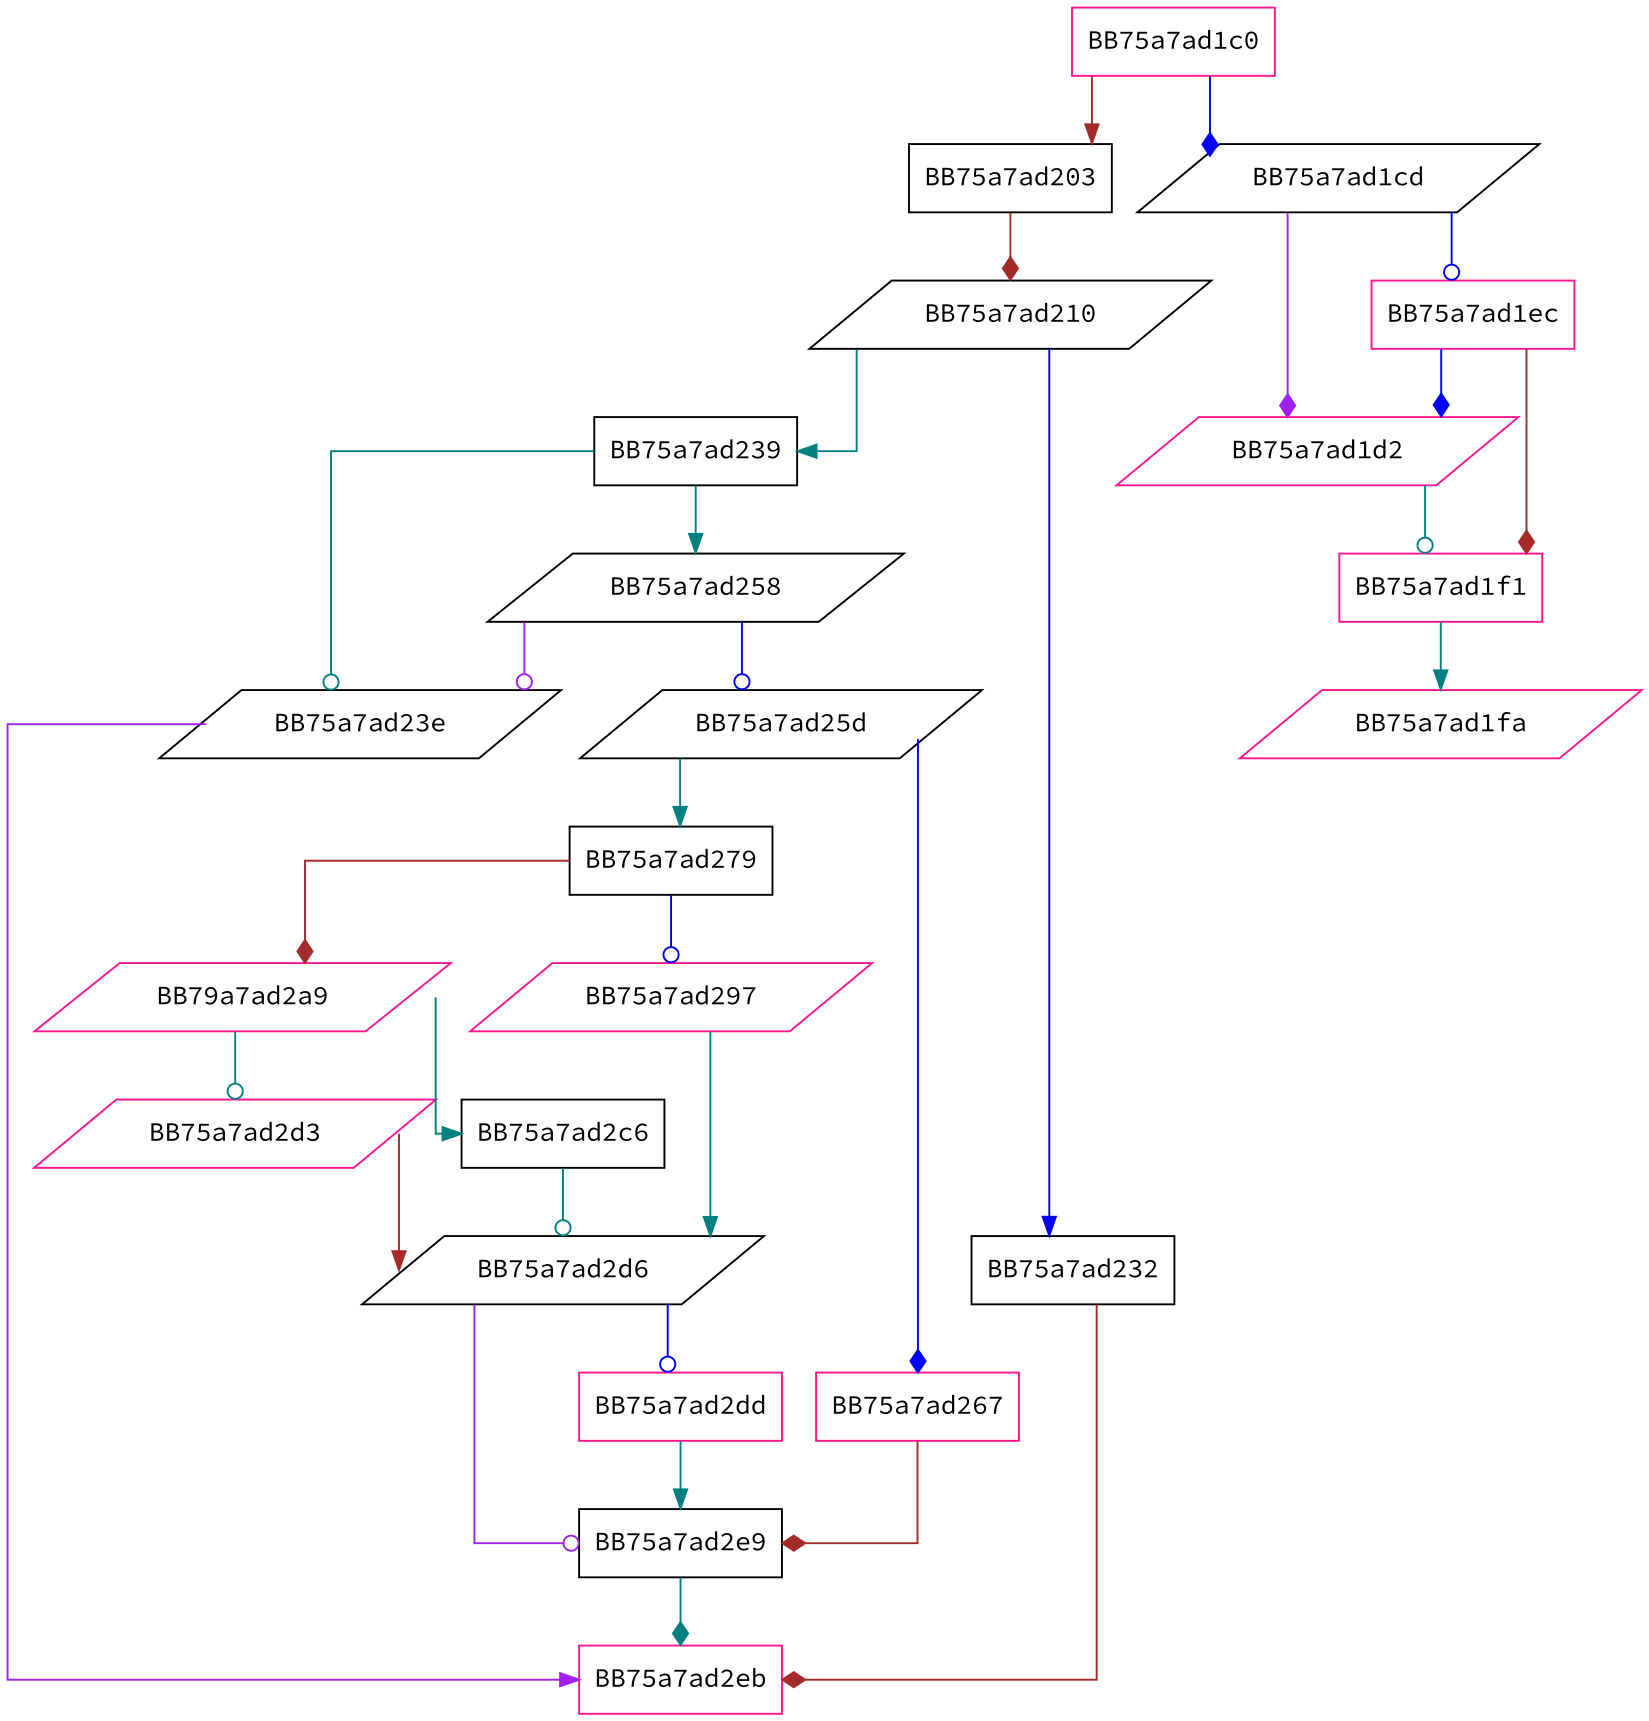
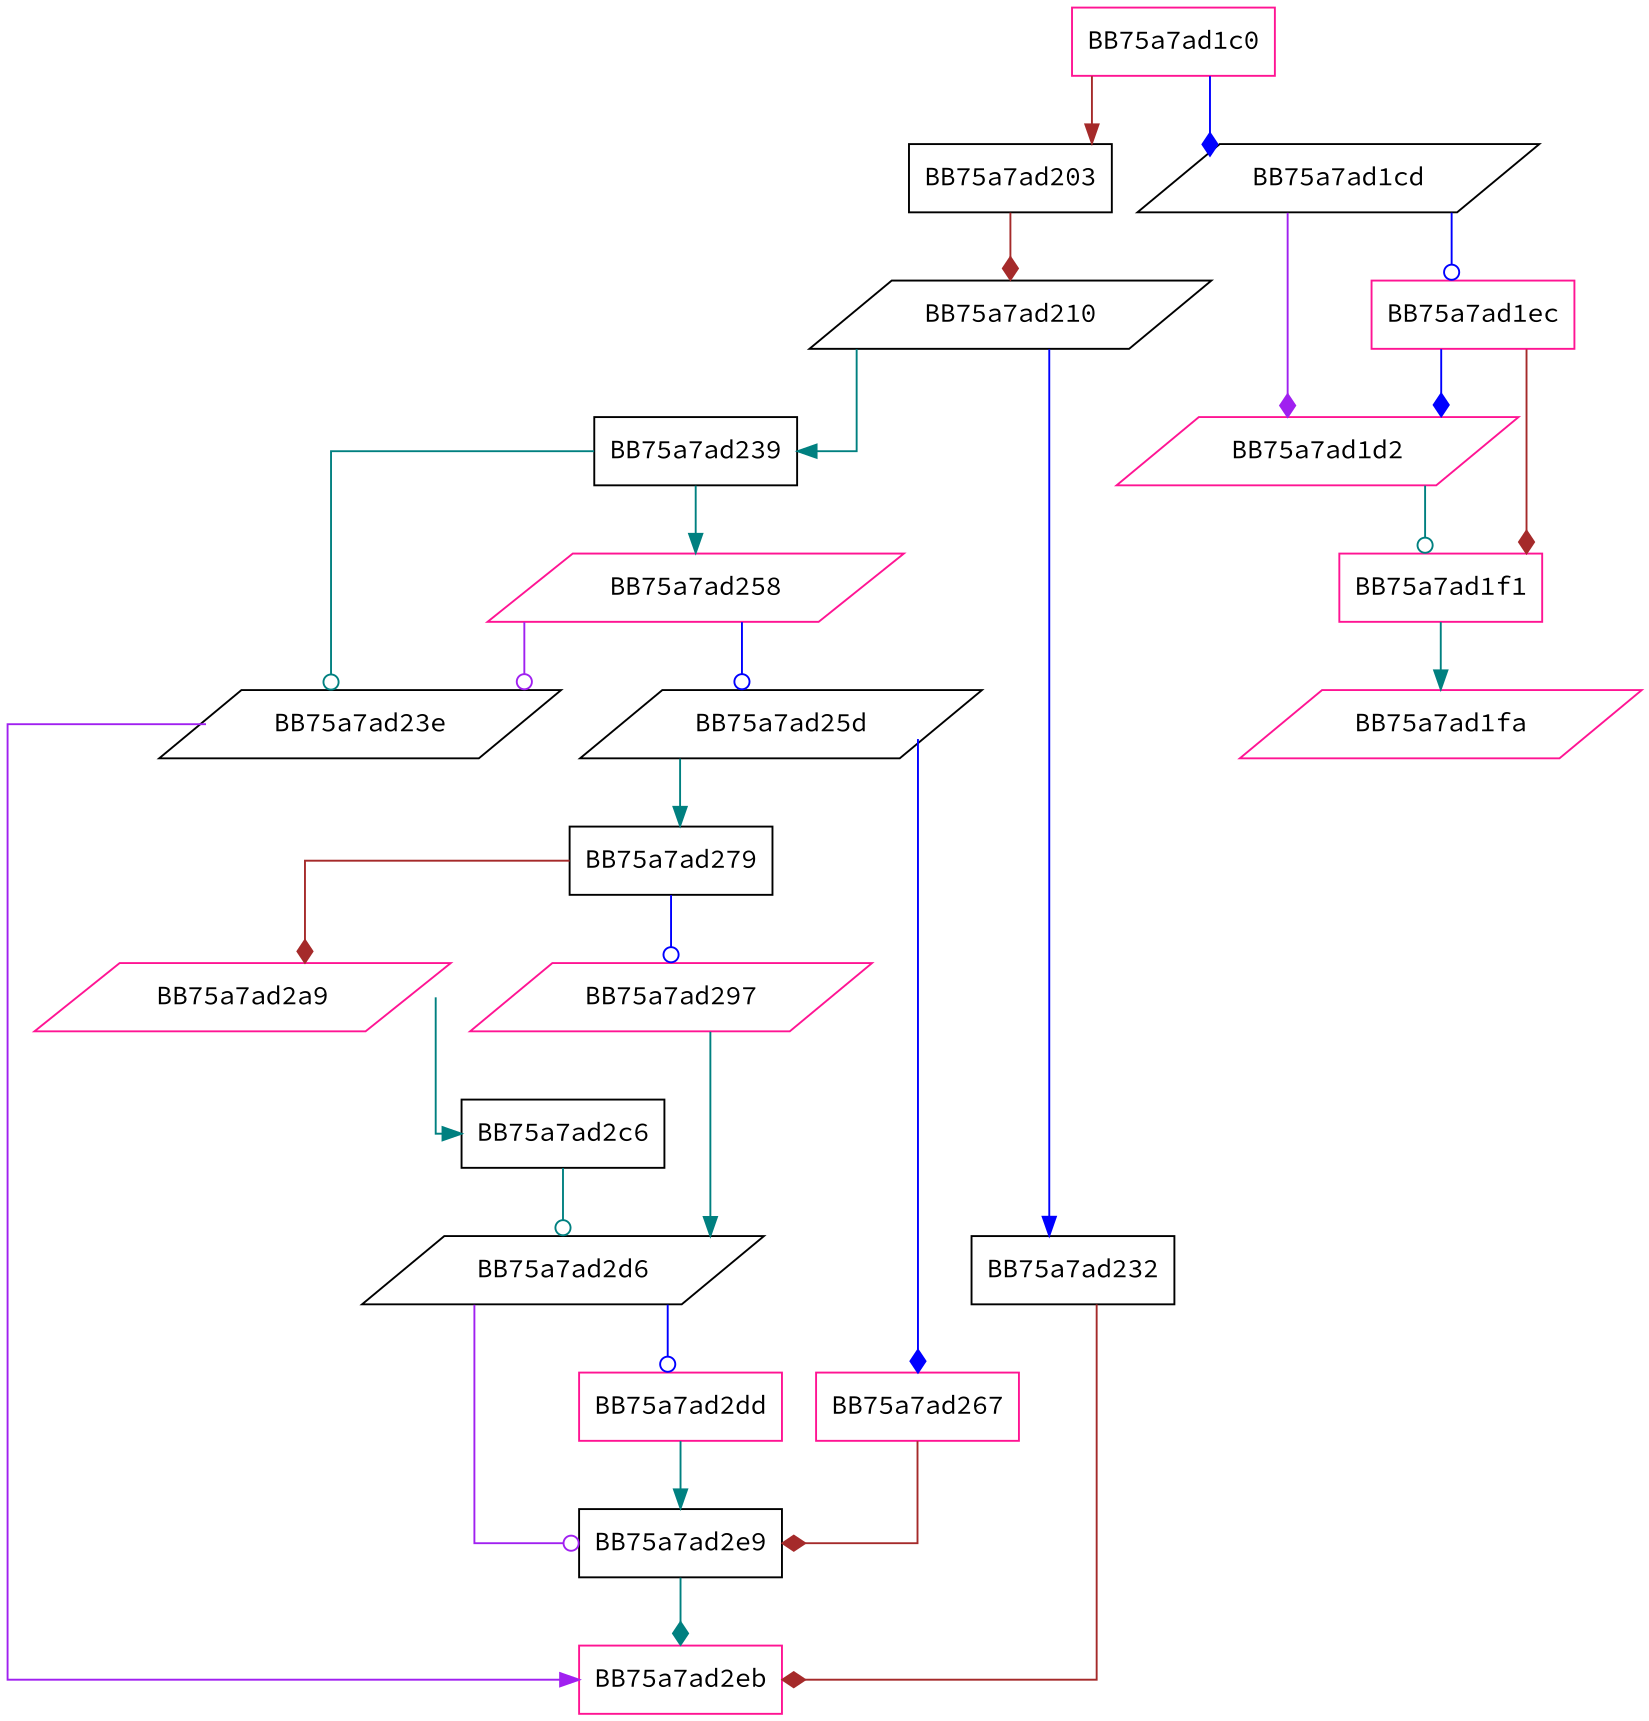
(696, 588) -> (696, 588)
(243, 997) -> (243, 997)
(235, 1134) -> none
